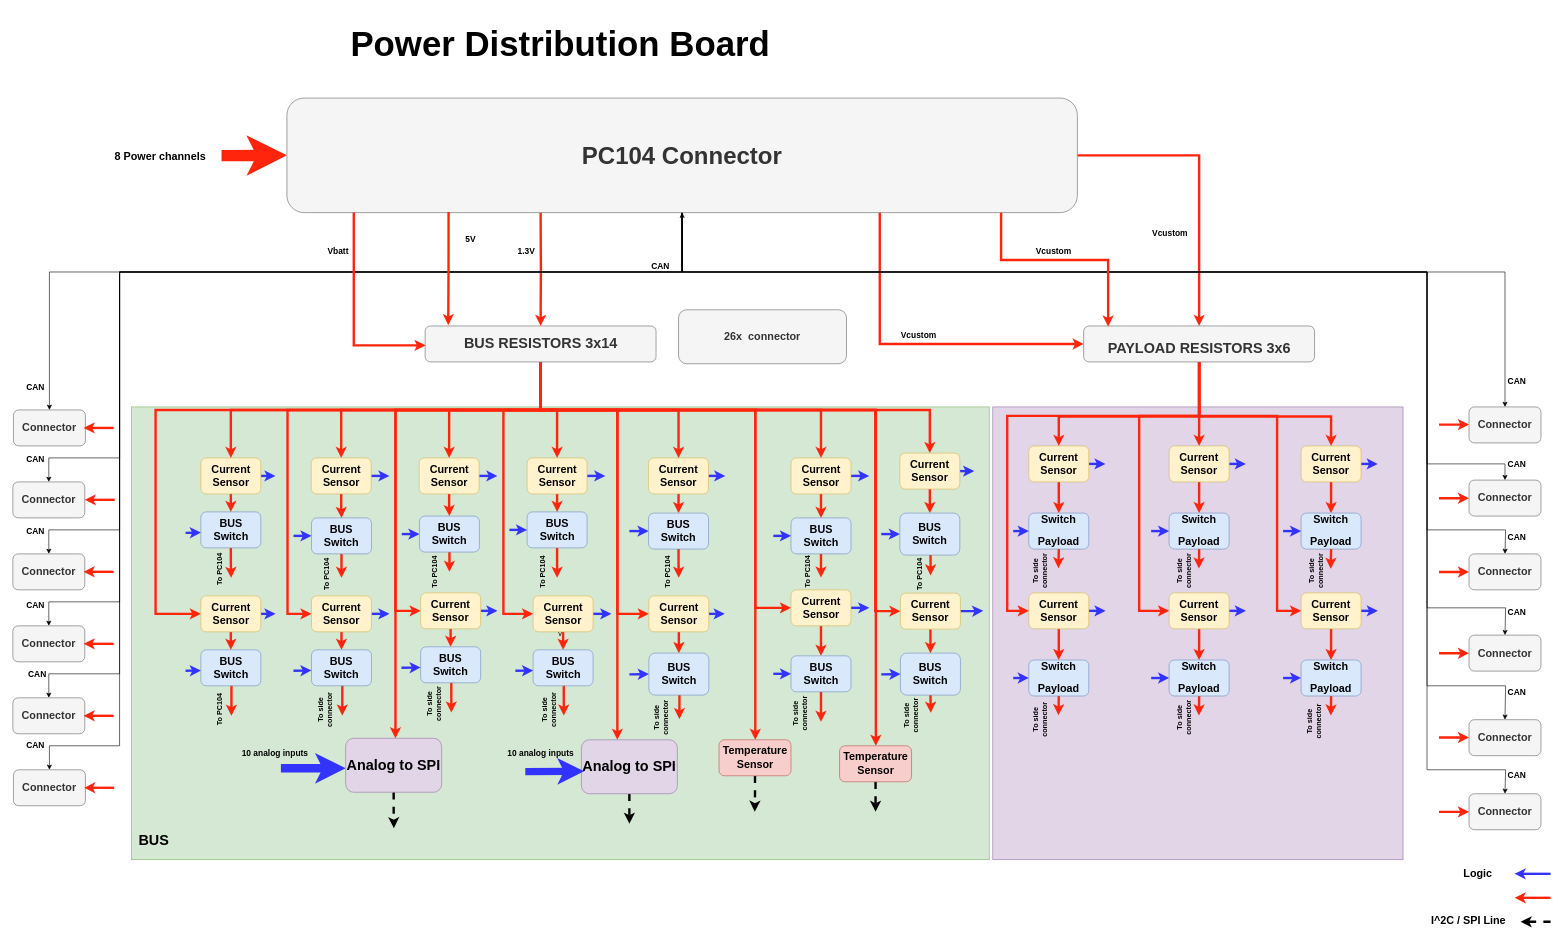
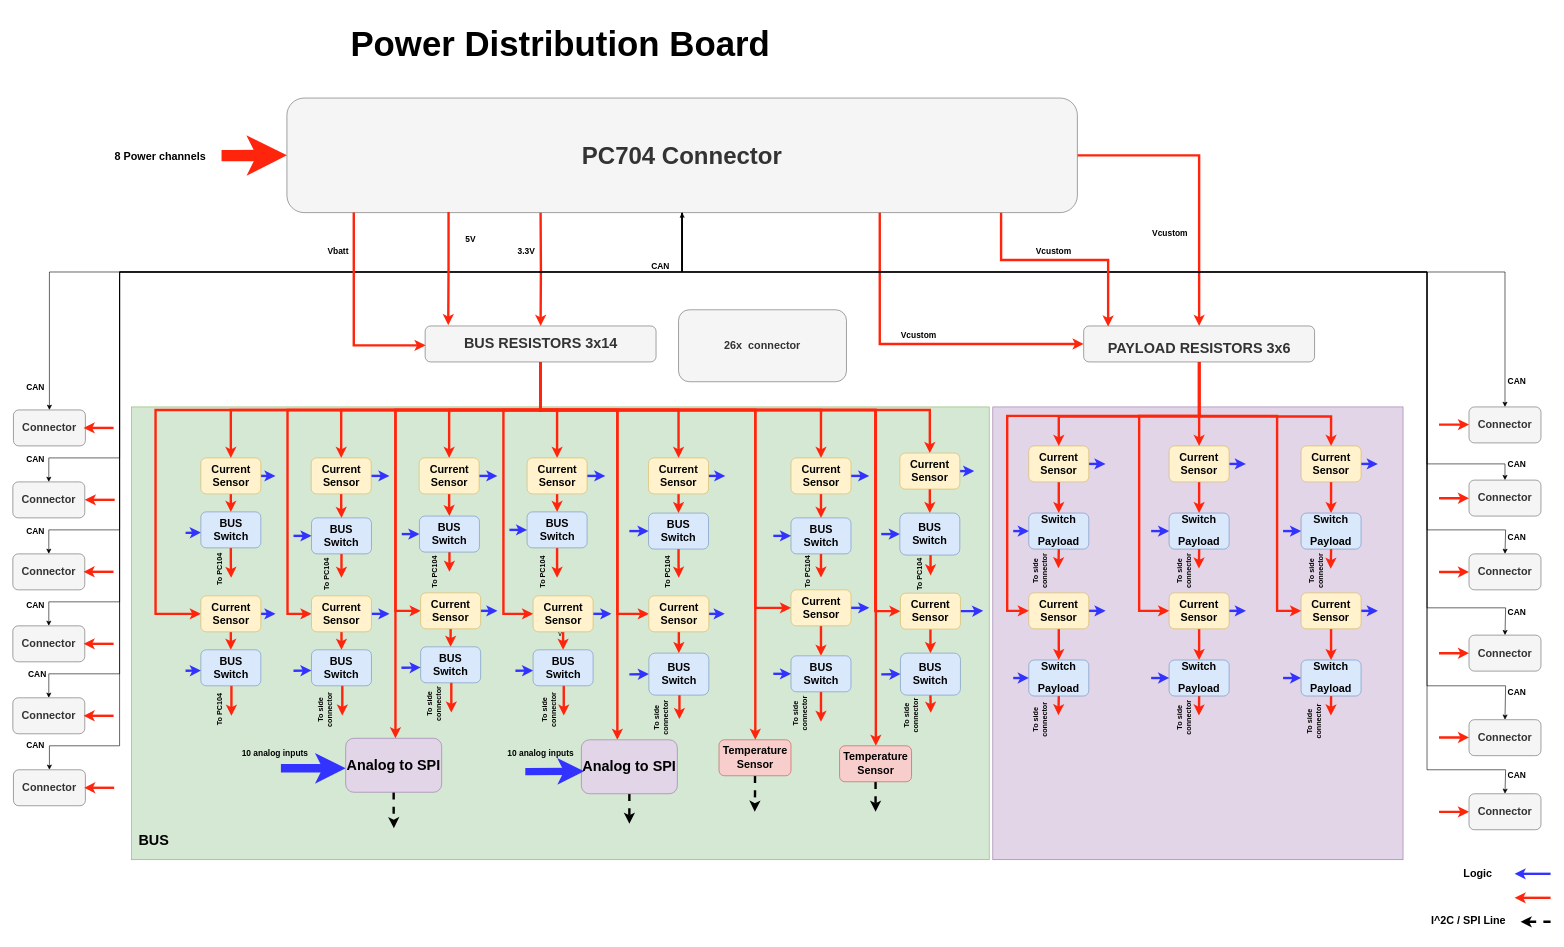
(682, 156) -> (682, 156)
(525, 242) -> (525, 242)
(762, 337) -> (762, 346)
